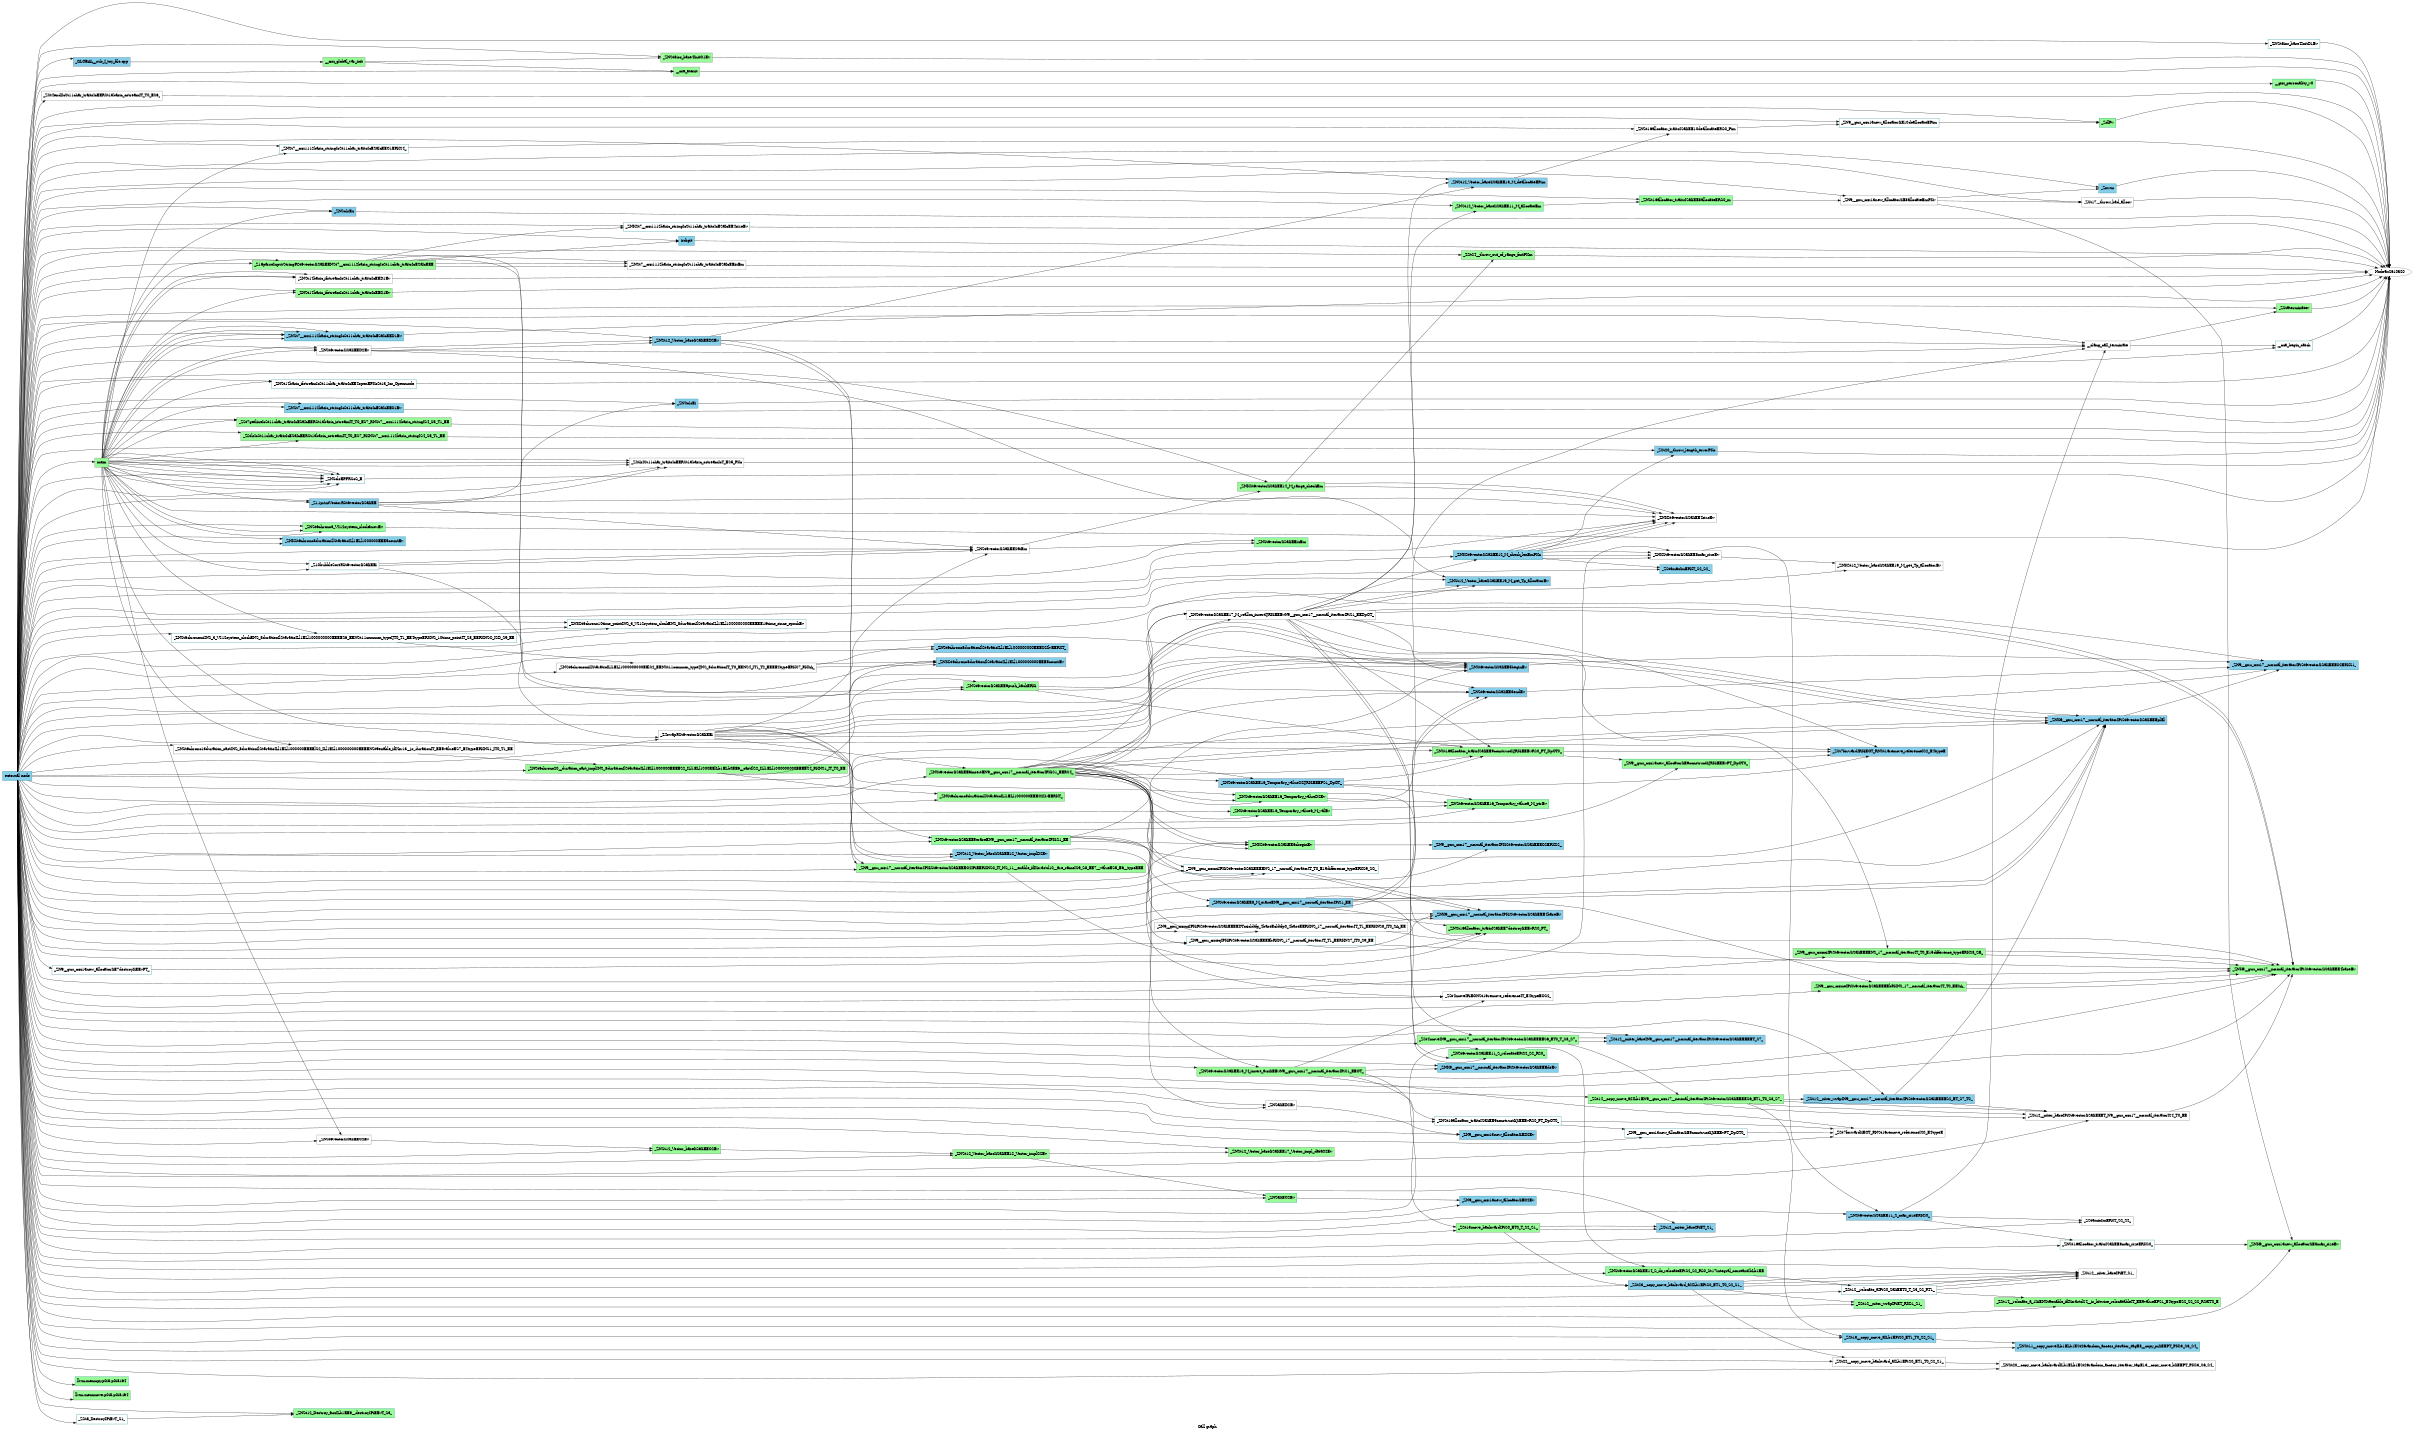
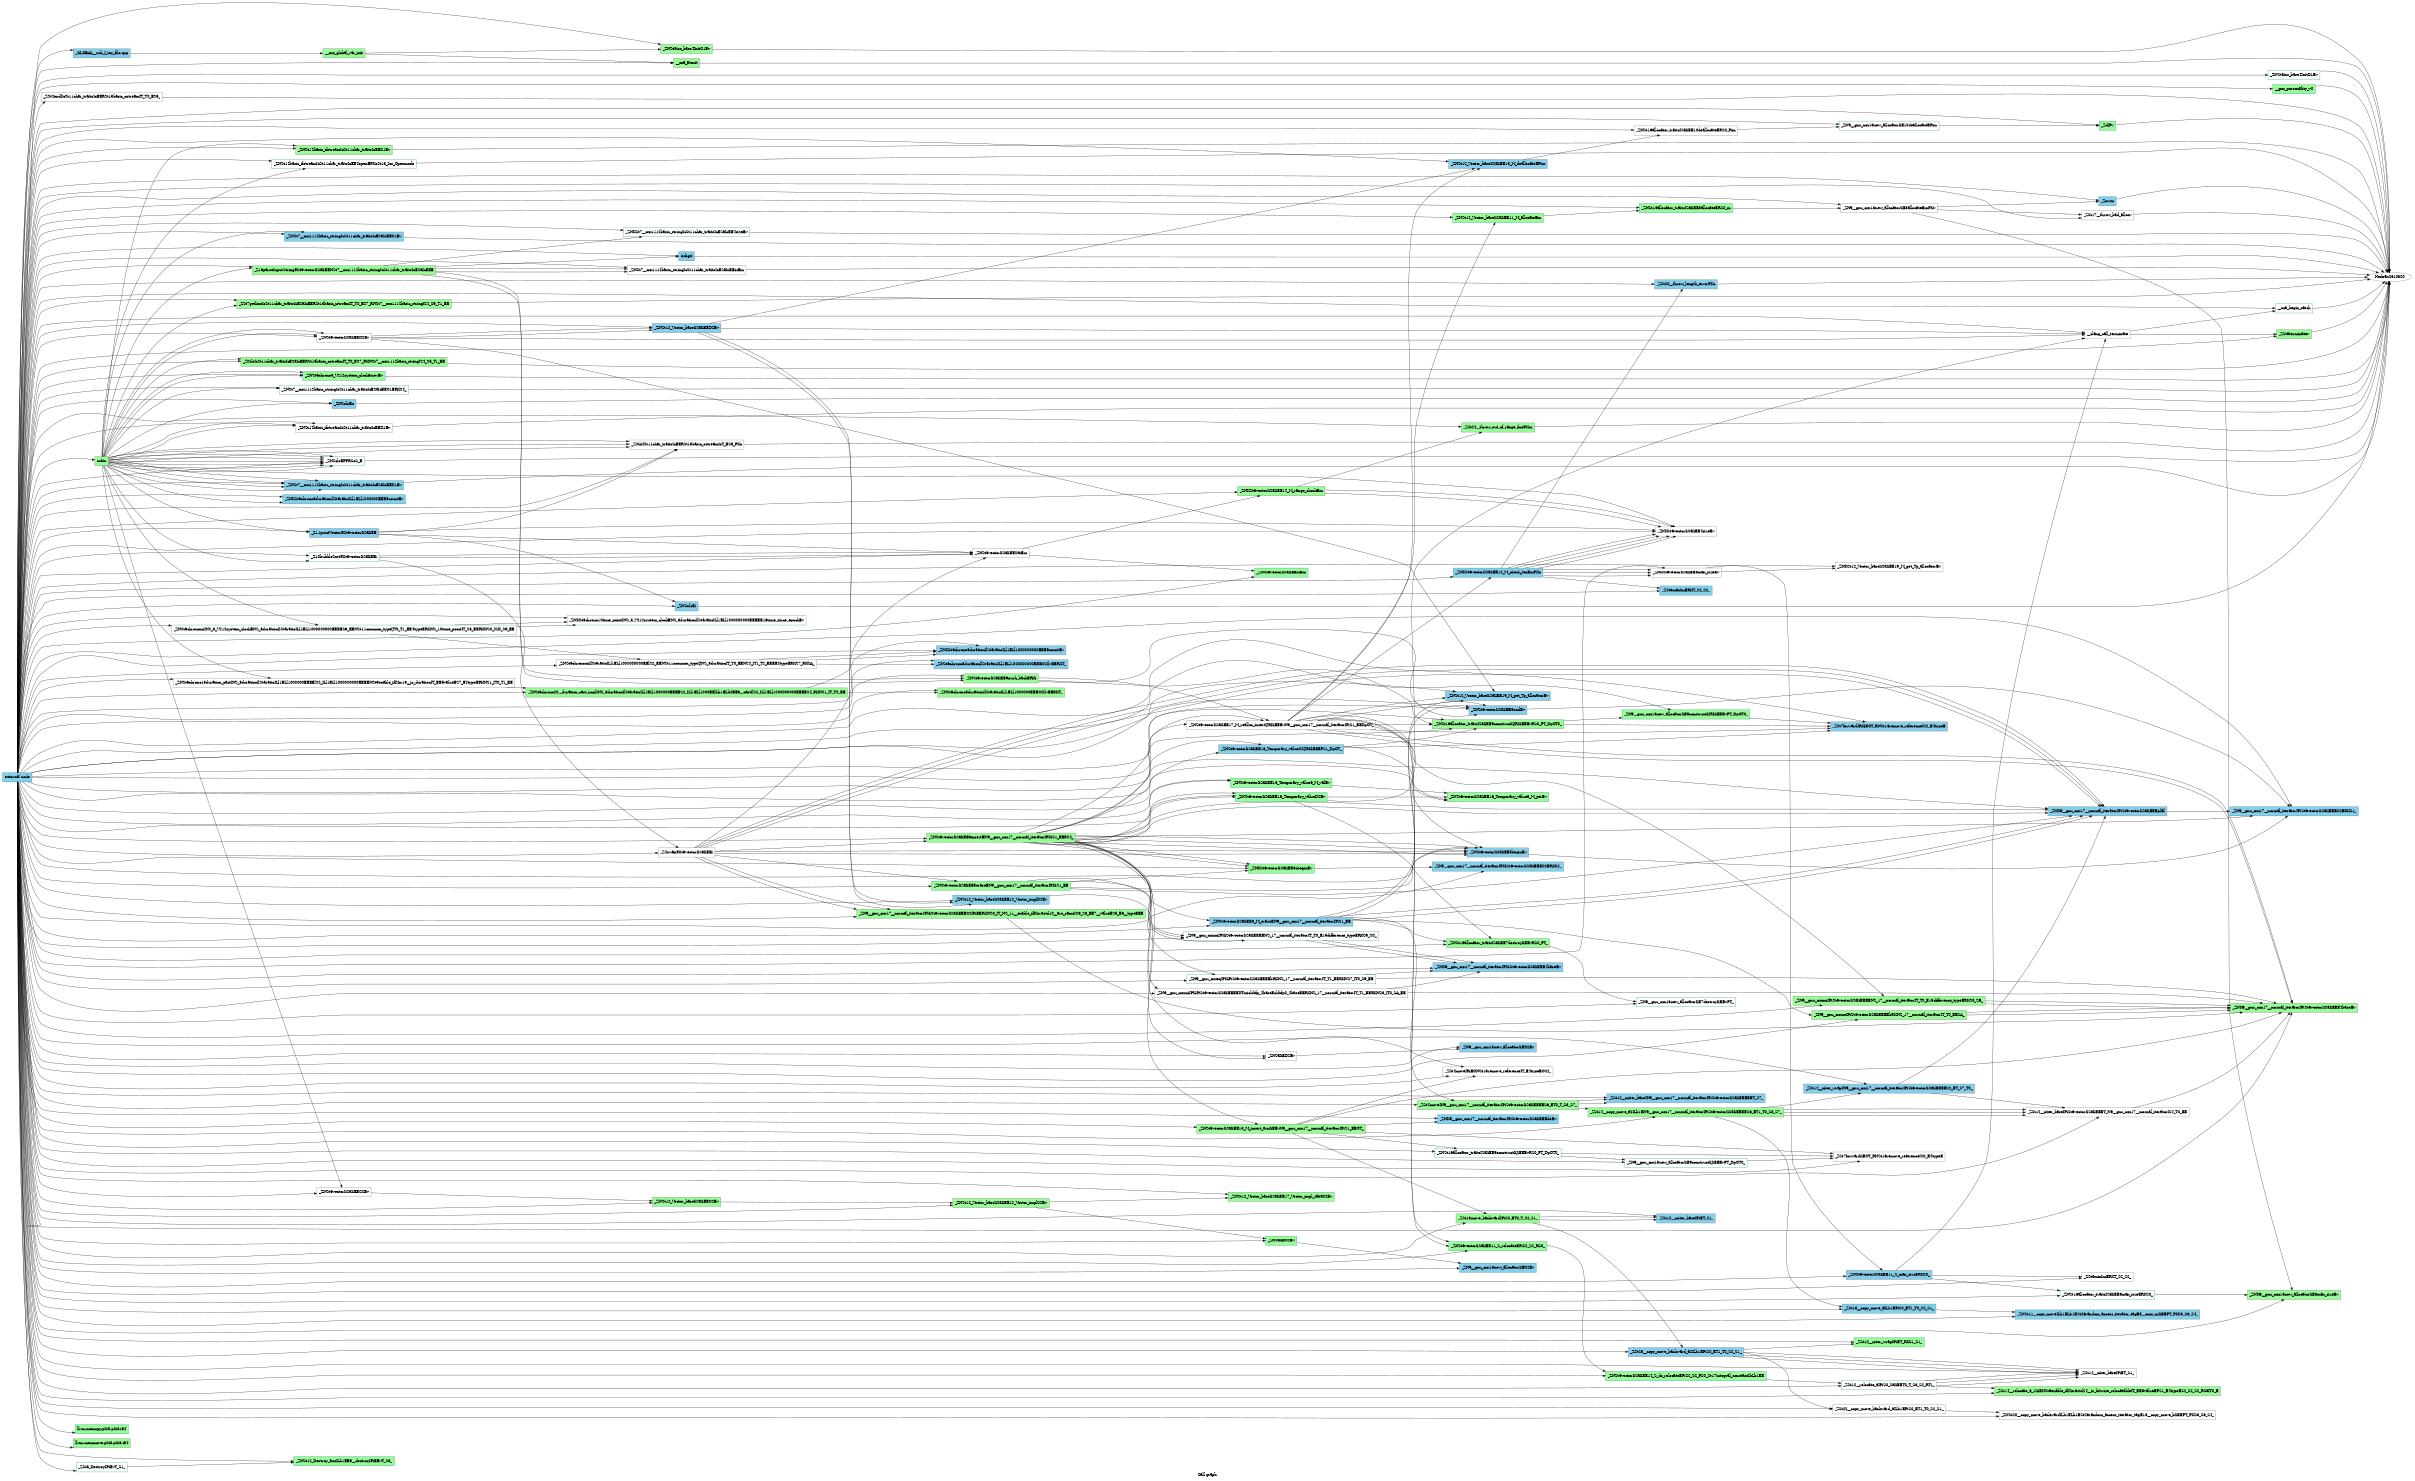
(600, 745) -> (617, 828)
none -> (716, 877)
(820, 965) -> (1585, 980)
